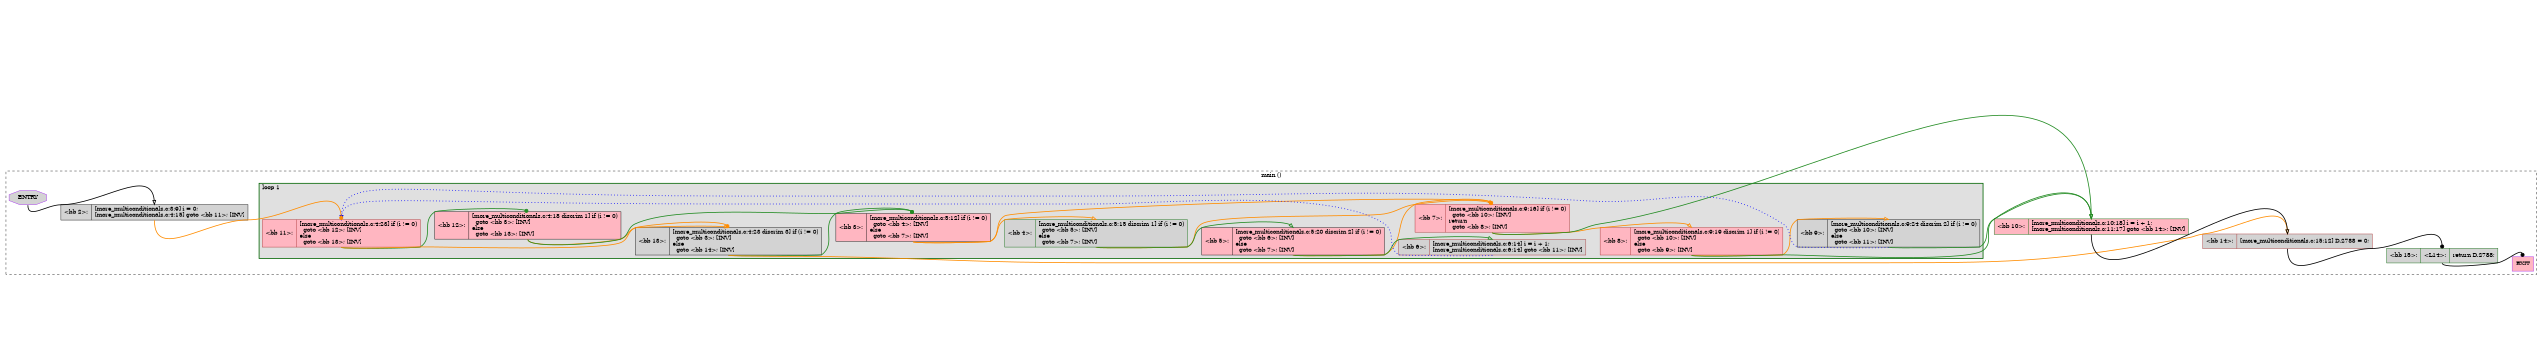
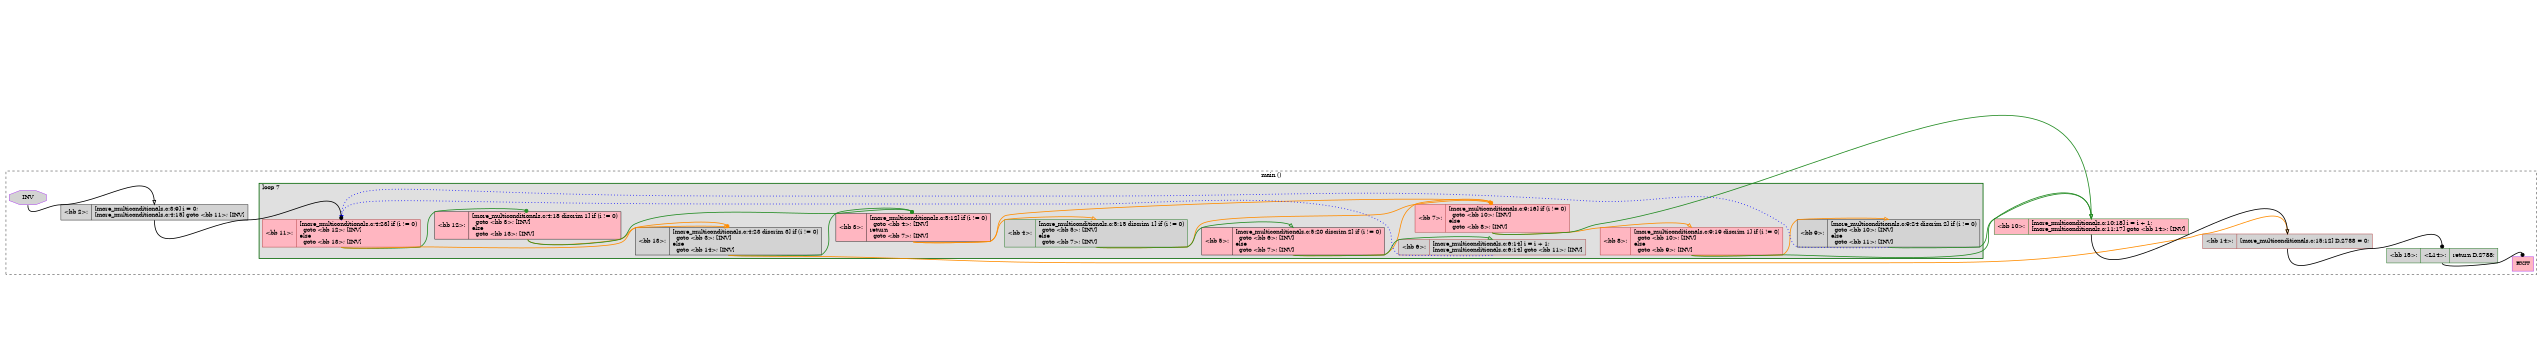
(271, 188) -> (271, 188)
(28, 198) -> (28, 198)
(246, 220) -> (246, 220)
(1458, 221) -> (1455, 221)
(875, 230) -> (879, 230)
